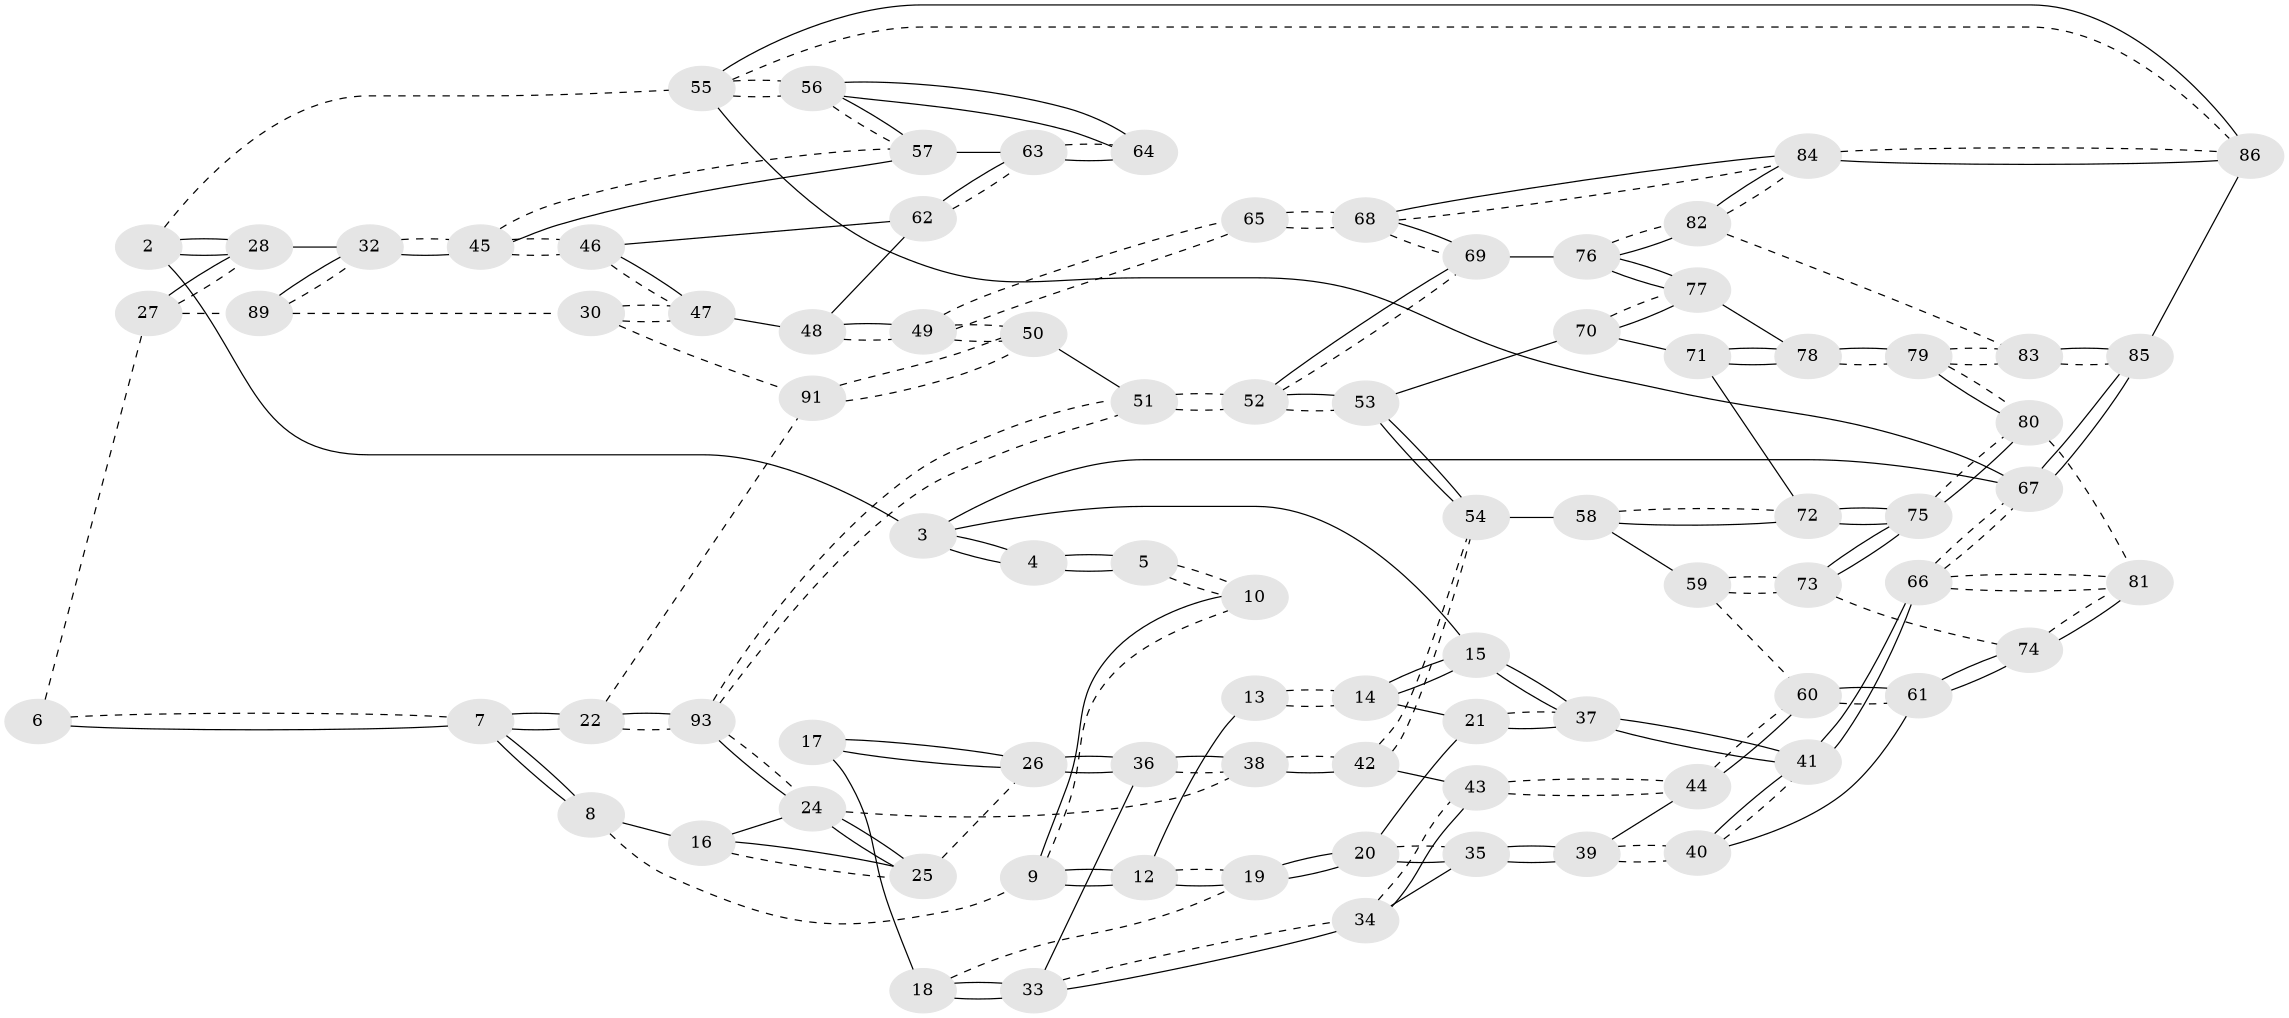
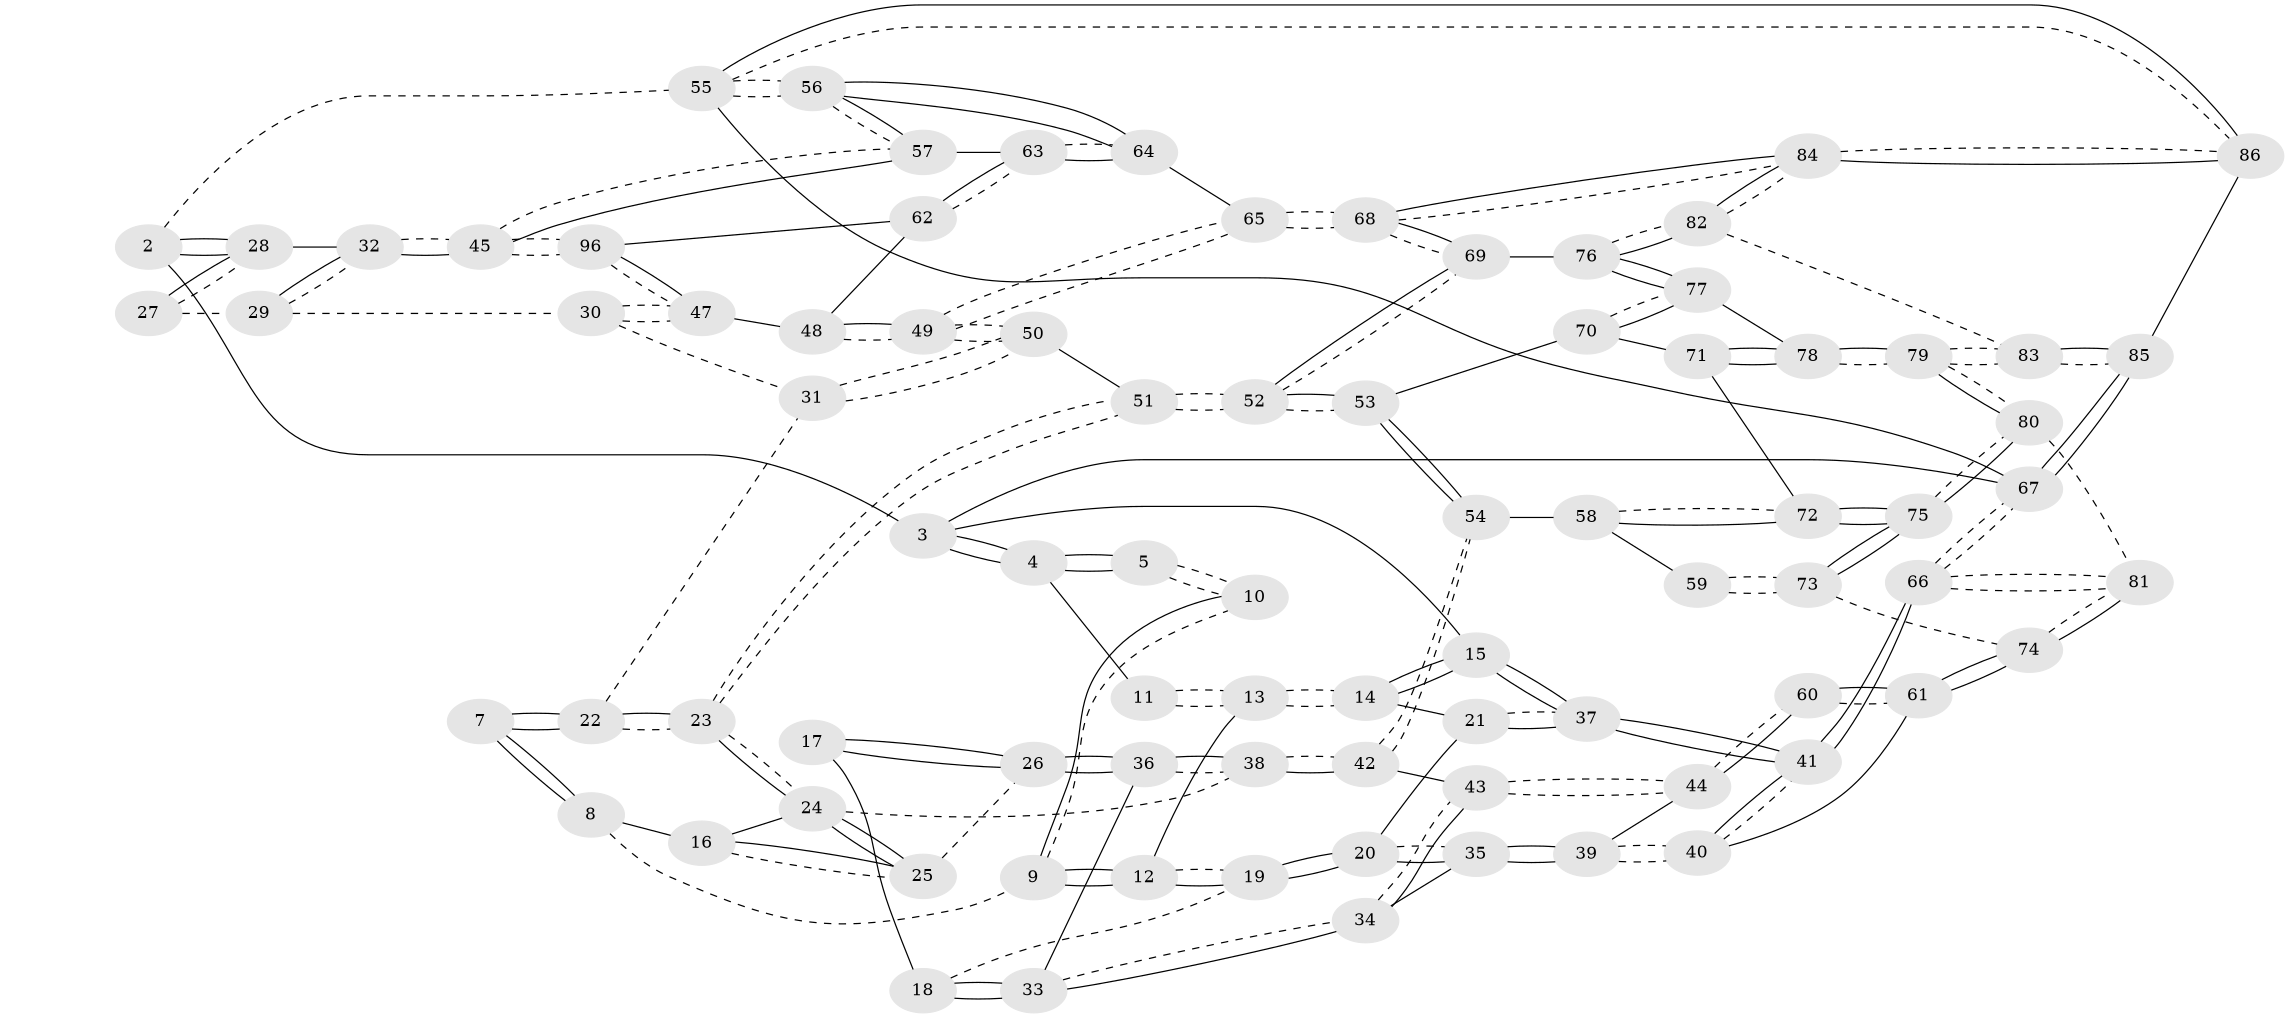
none -> (1200, 186)
(591, 247) -> (591, 247)
(259, 313) -> (259, 313)
(812, 398) -> (812, 398)
(1753, 640) -> none
none -> (1144, 698)
(38, 722) -> none
(702, 722) -> (702, 722)
